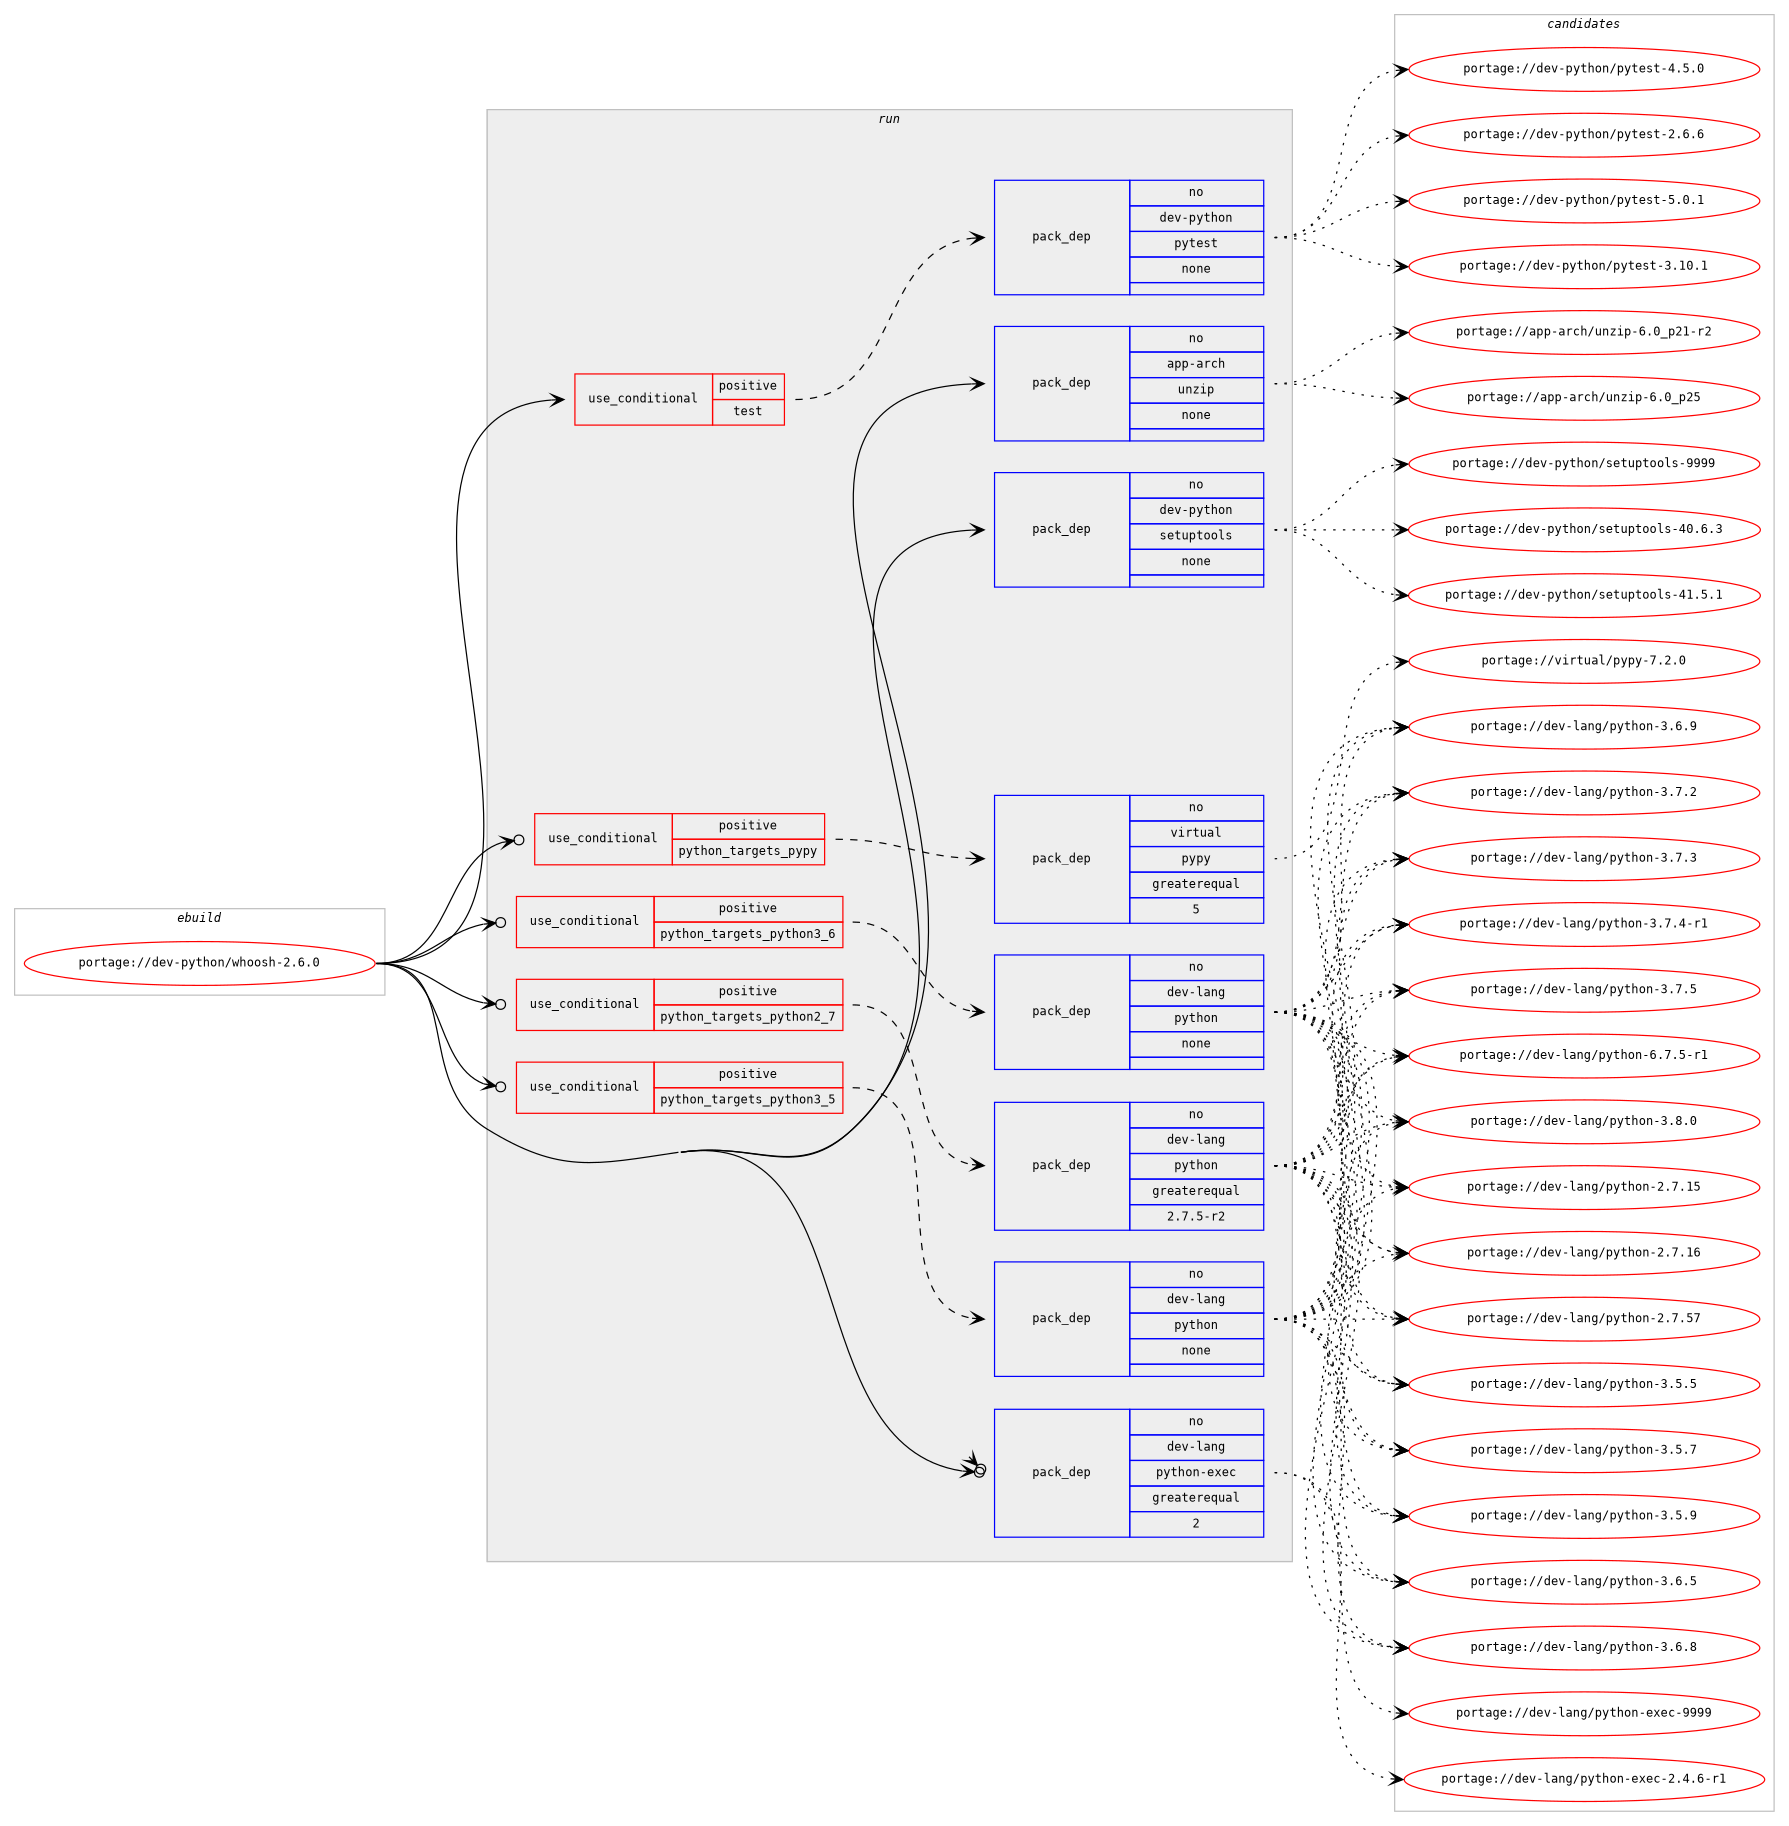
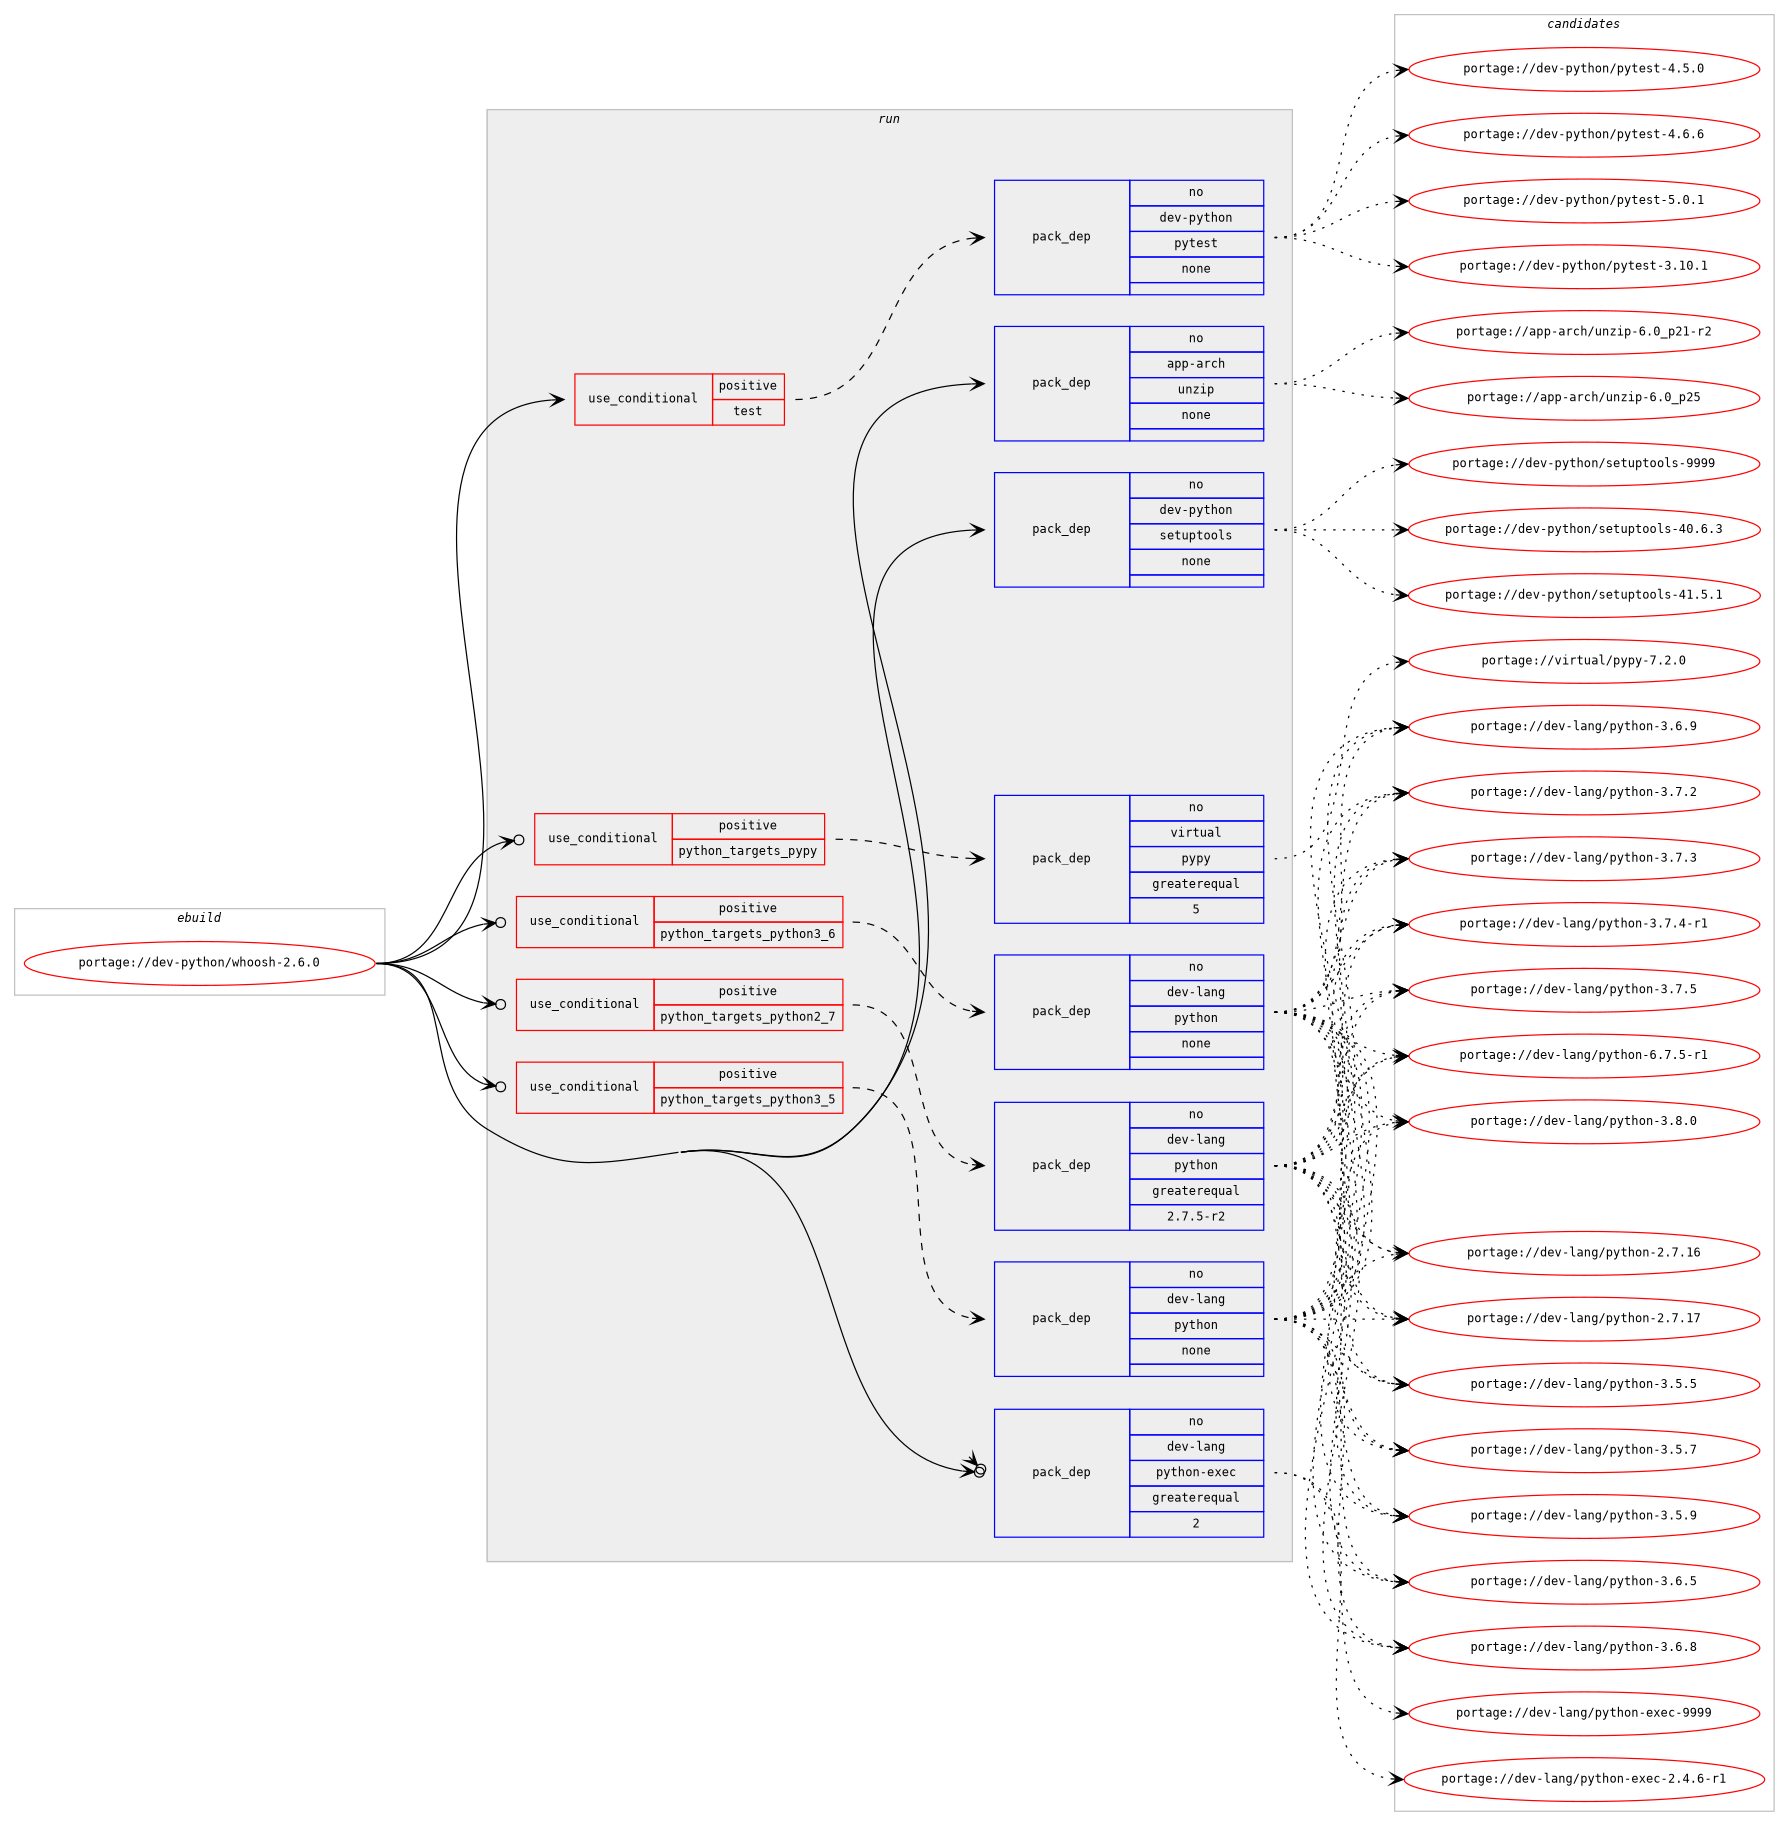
(1584, 135) -> (1584, 135)
(1584, 1188) -> none
(1584, 1319) -> (1584, 1319)
